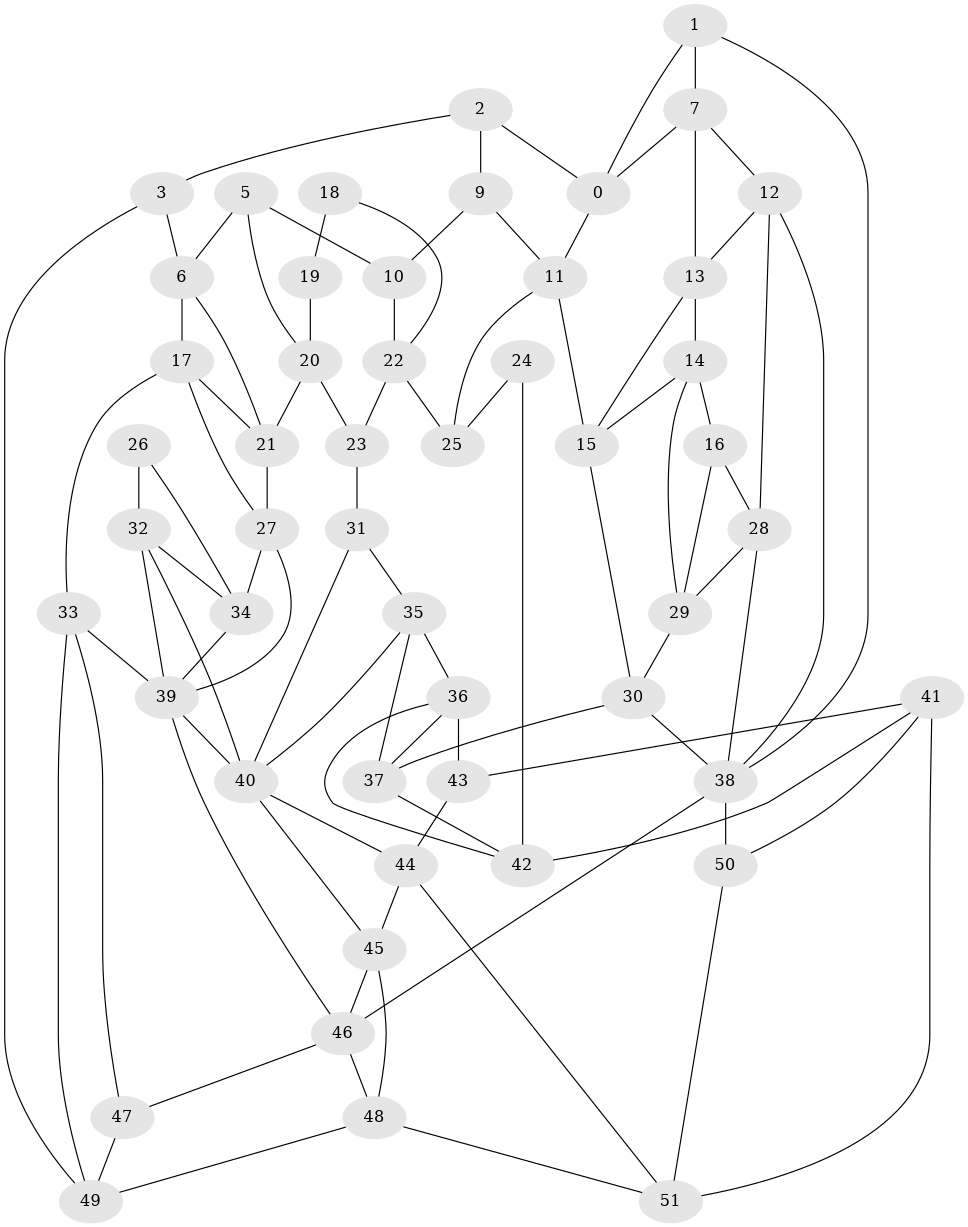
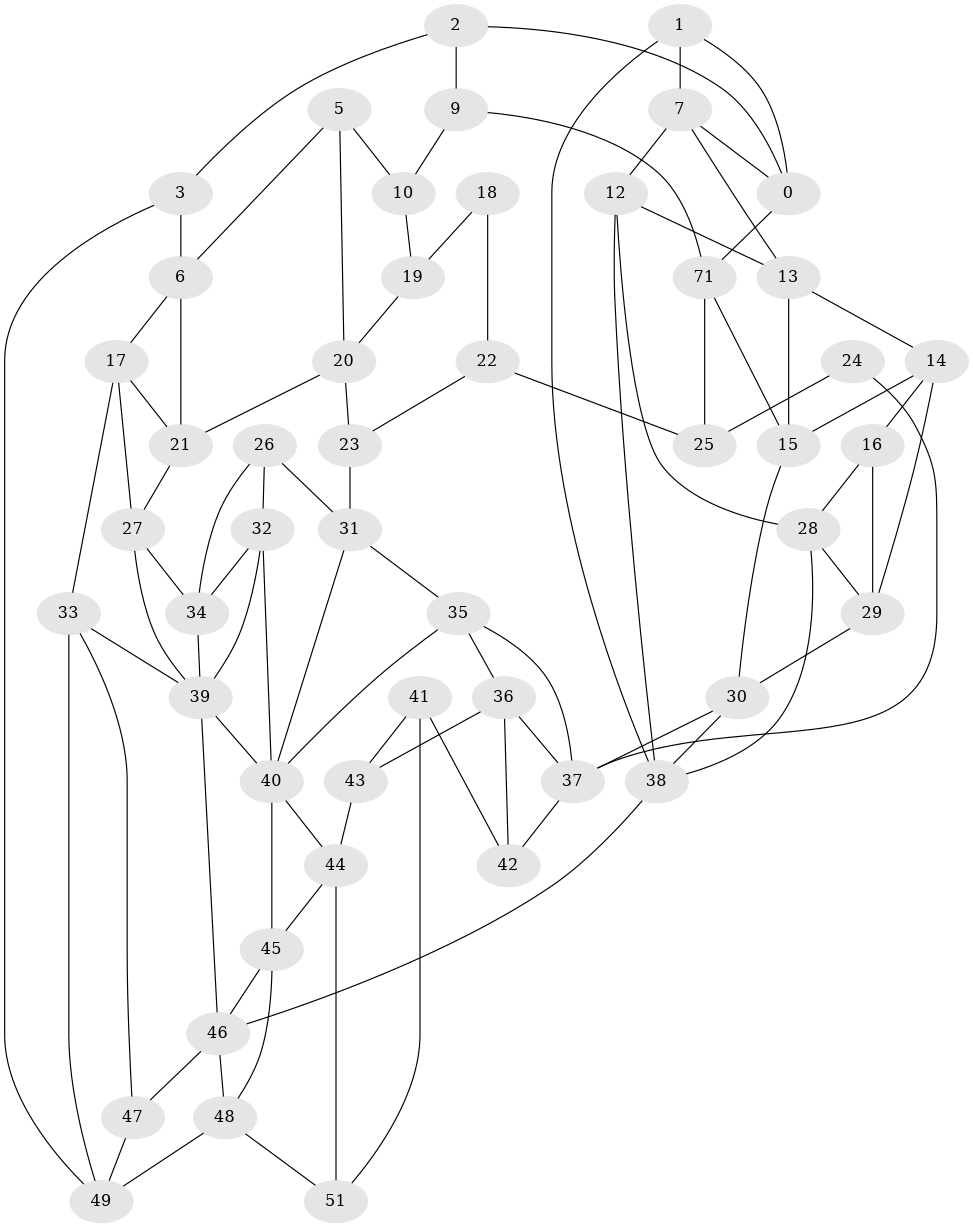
(555, 278) -> (705, 278)
(394, 320) -> (408, 236)
none -> (307, 488)
(523, 614) -> (914, 686)
(726, 866) -> none
